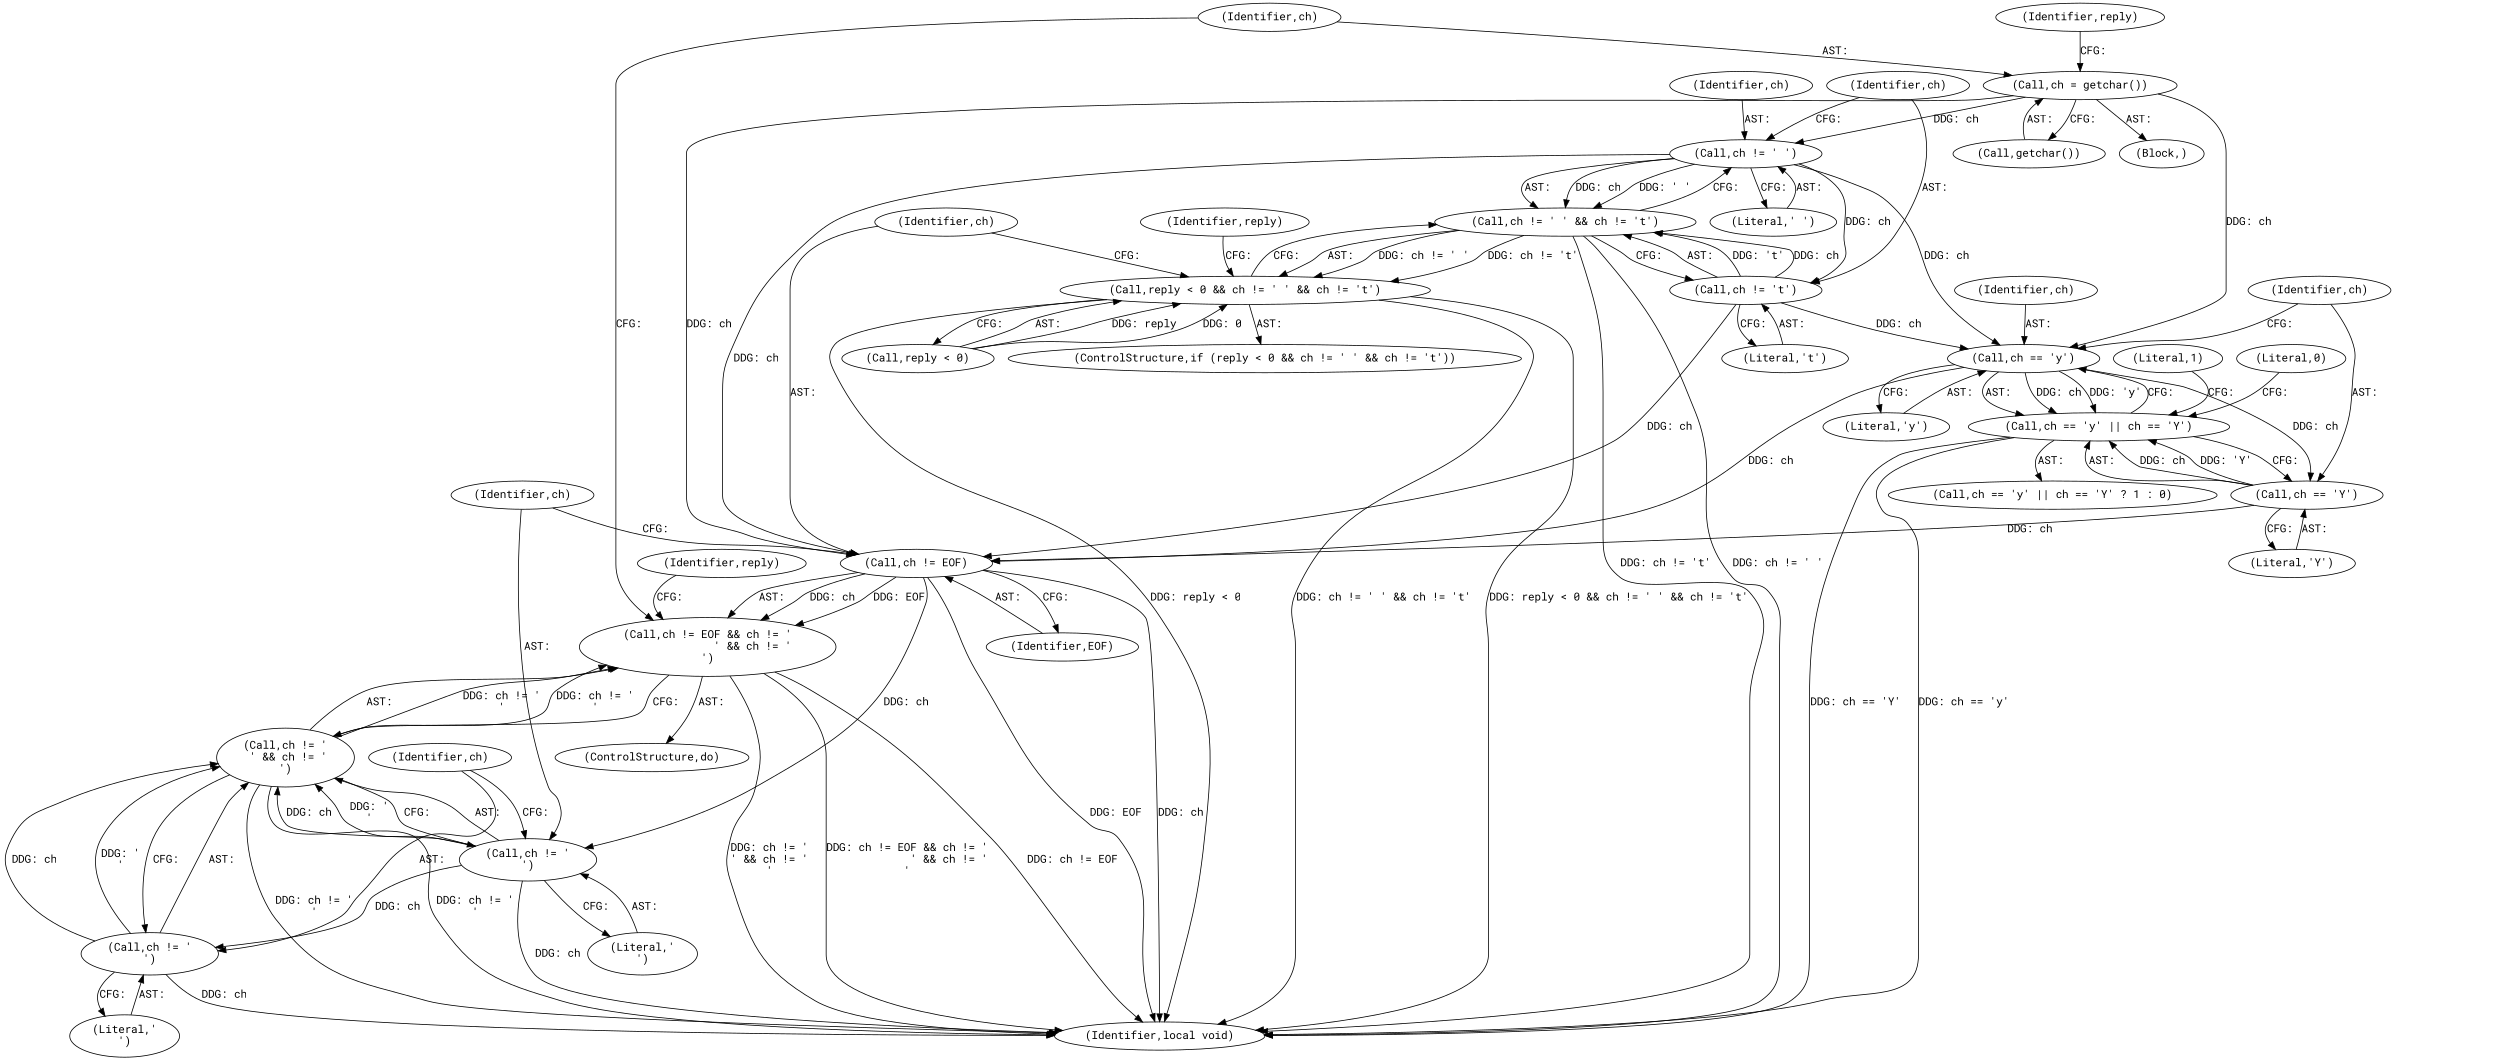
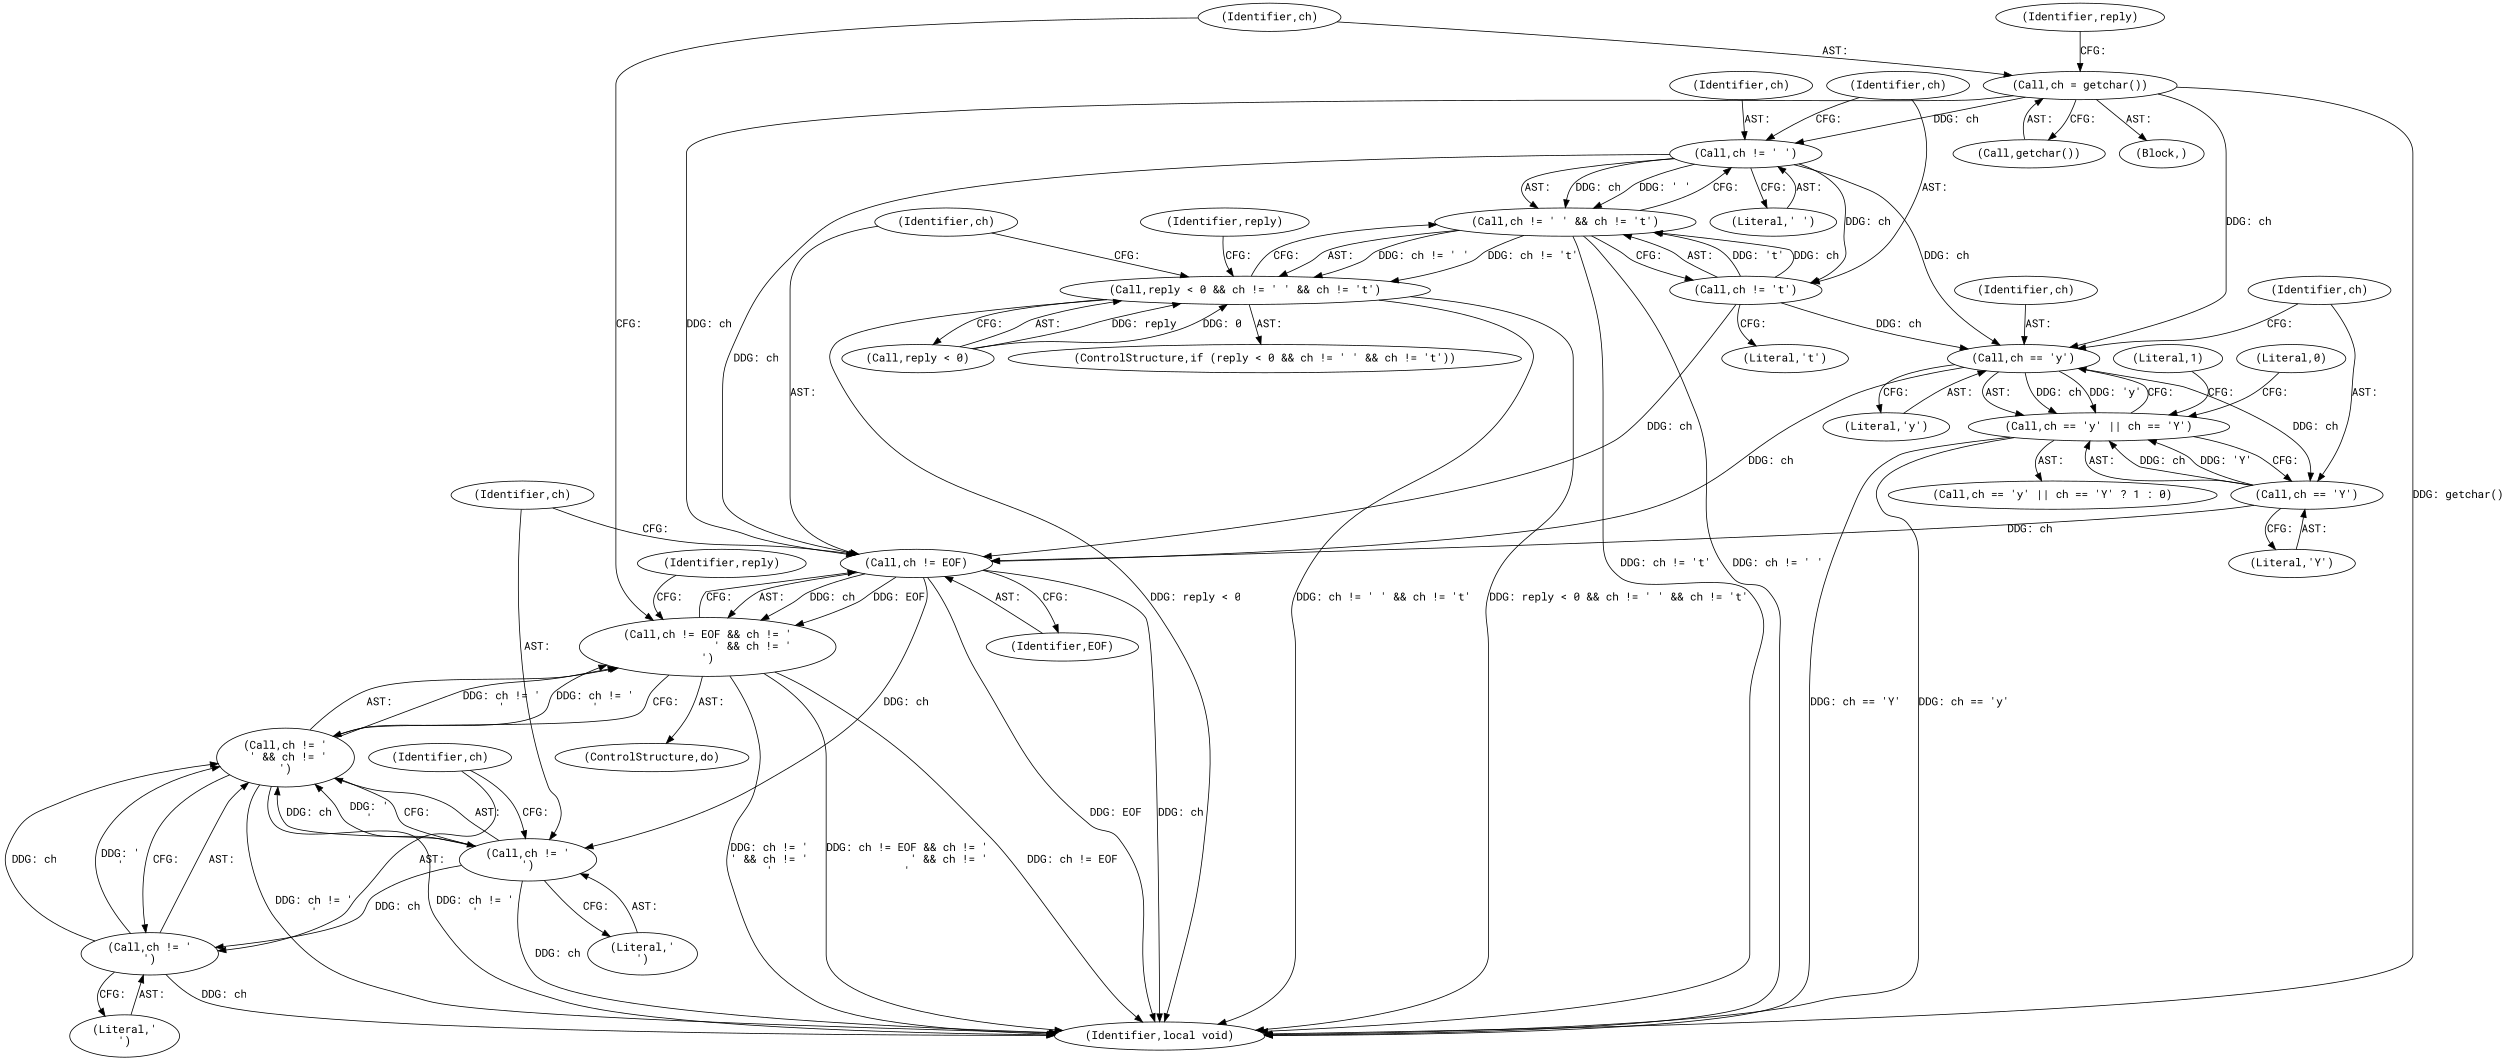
(1777, 326) -> none
none -> (763, 584)
none -> (2373, 975)
